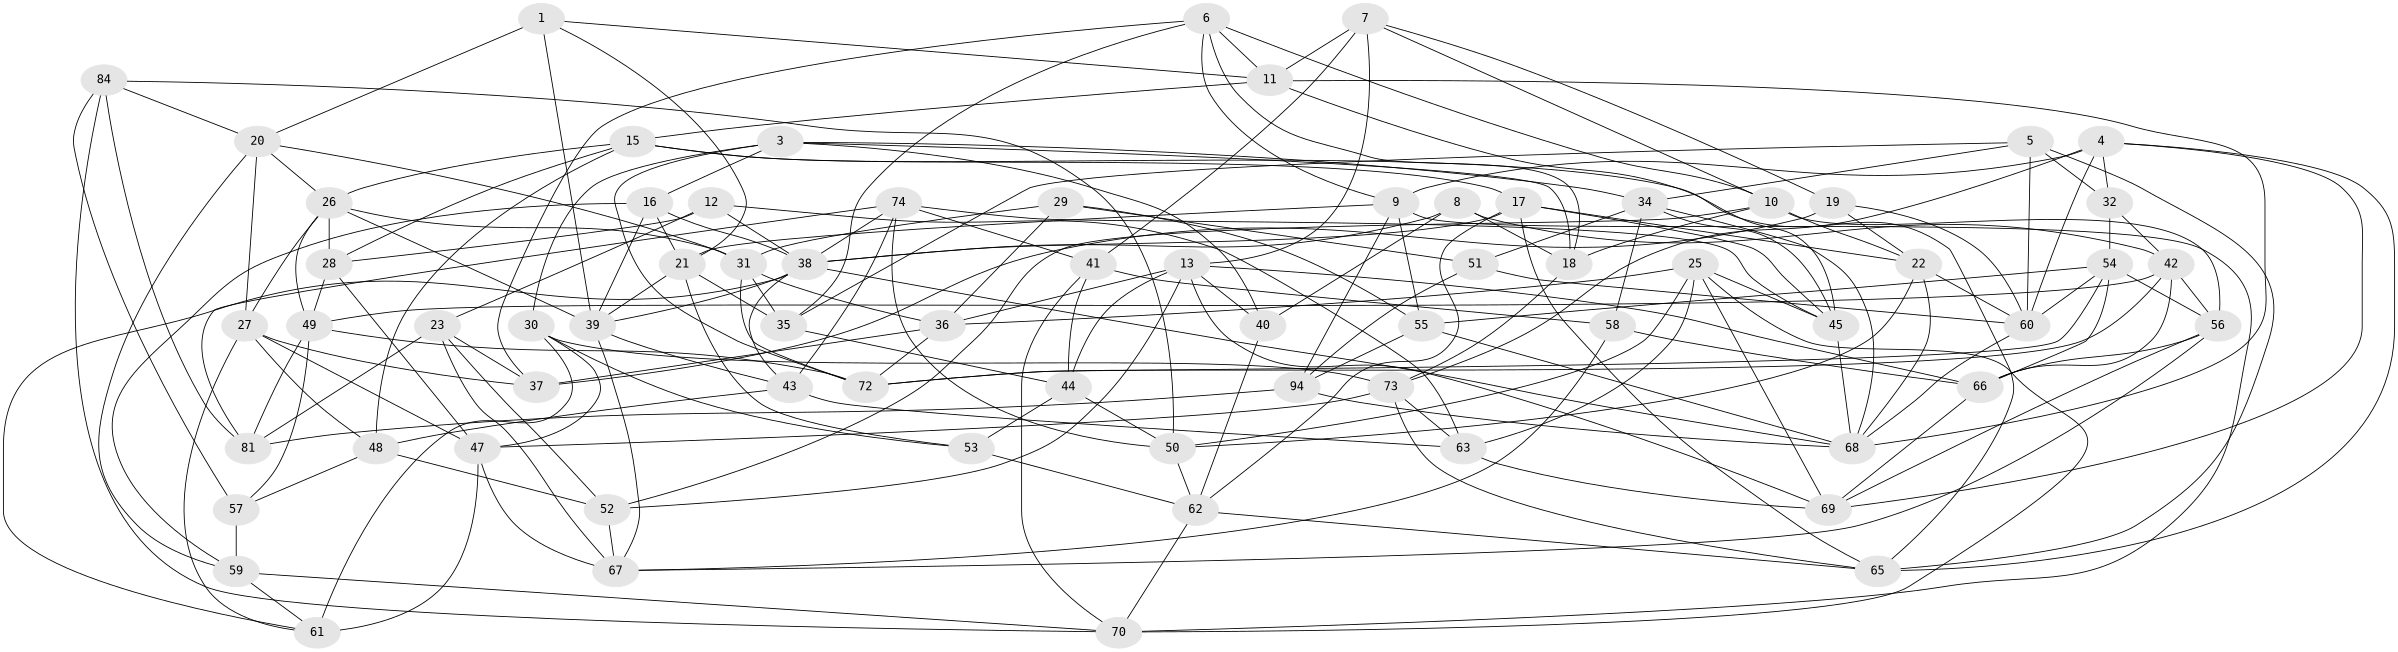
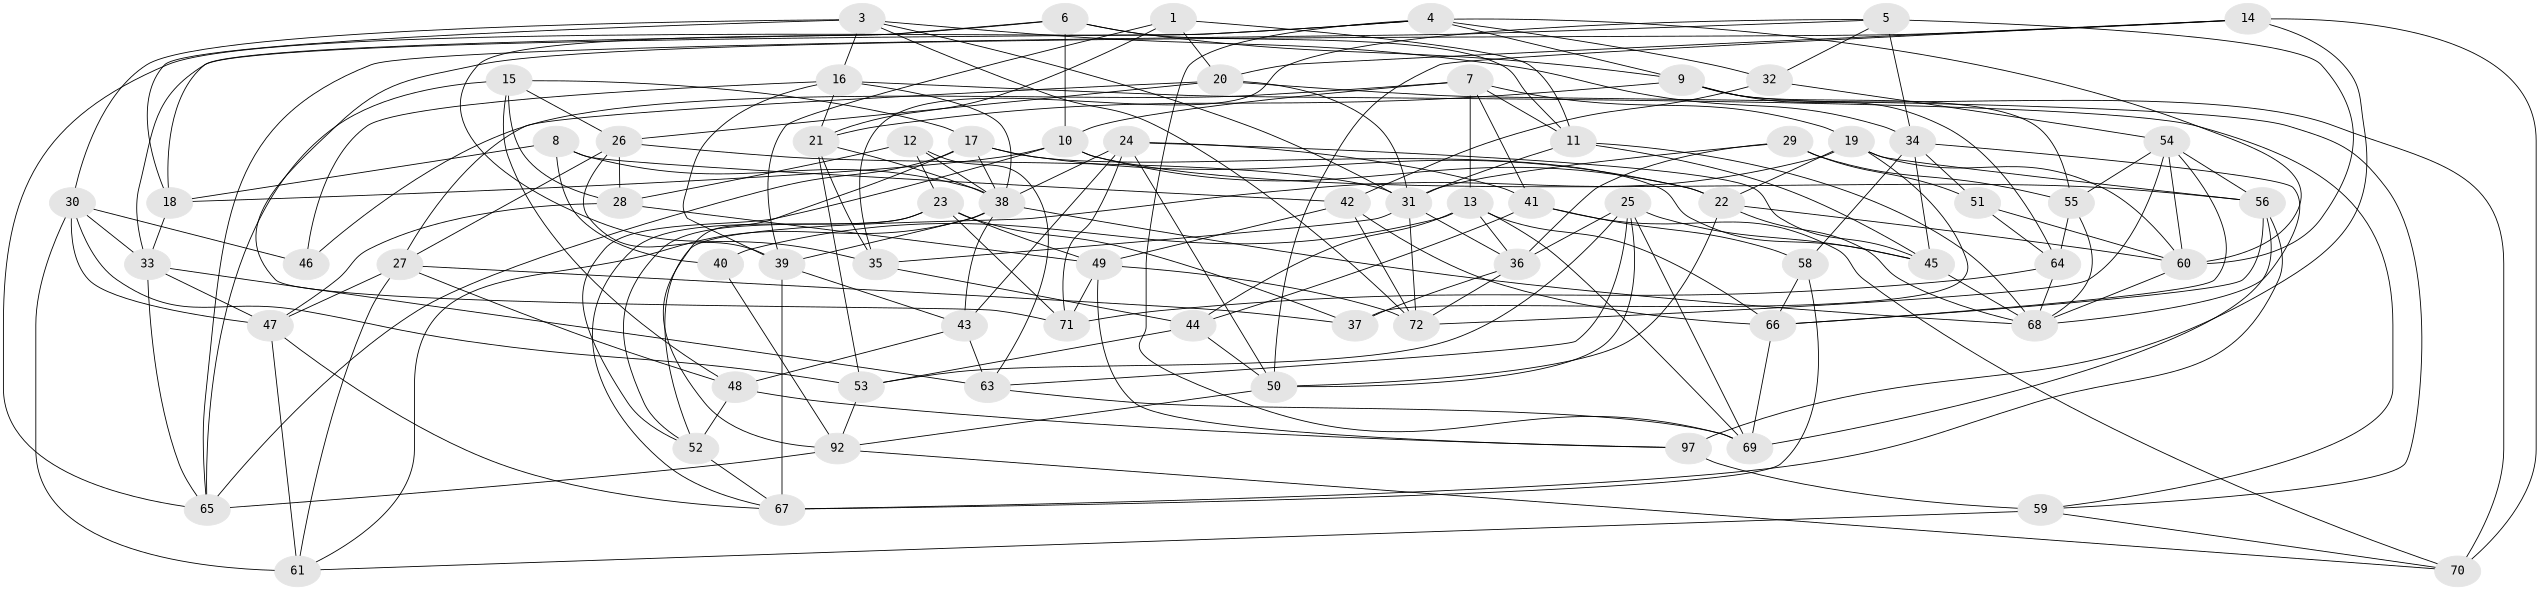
(749, 78) -> none
(104, 80) -> (2248, 19)
(951, 107) -> (1489, 169)
(1055, 178) -> (1105, 80)
(899, 203) -> (1127, 142)
(296, 261) -> (1018, 236)
none -> (306, 264)
(642, 292) -> (912, 168)
(2195, 295) -> (2054, 179)
(1297, 387) -> (2058, 264)
(1391, 387) -> (148, 264)
(248, 449) -> (1067, 326)
(948, 476) -> (1132, 207)
(236, 510) -> (1688, 449)
(1196, 510) -> (837, 449)
(1823, 606) -> (1291, 361)
